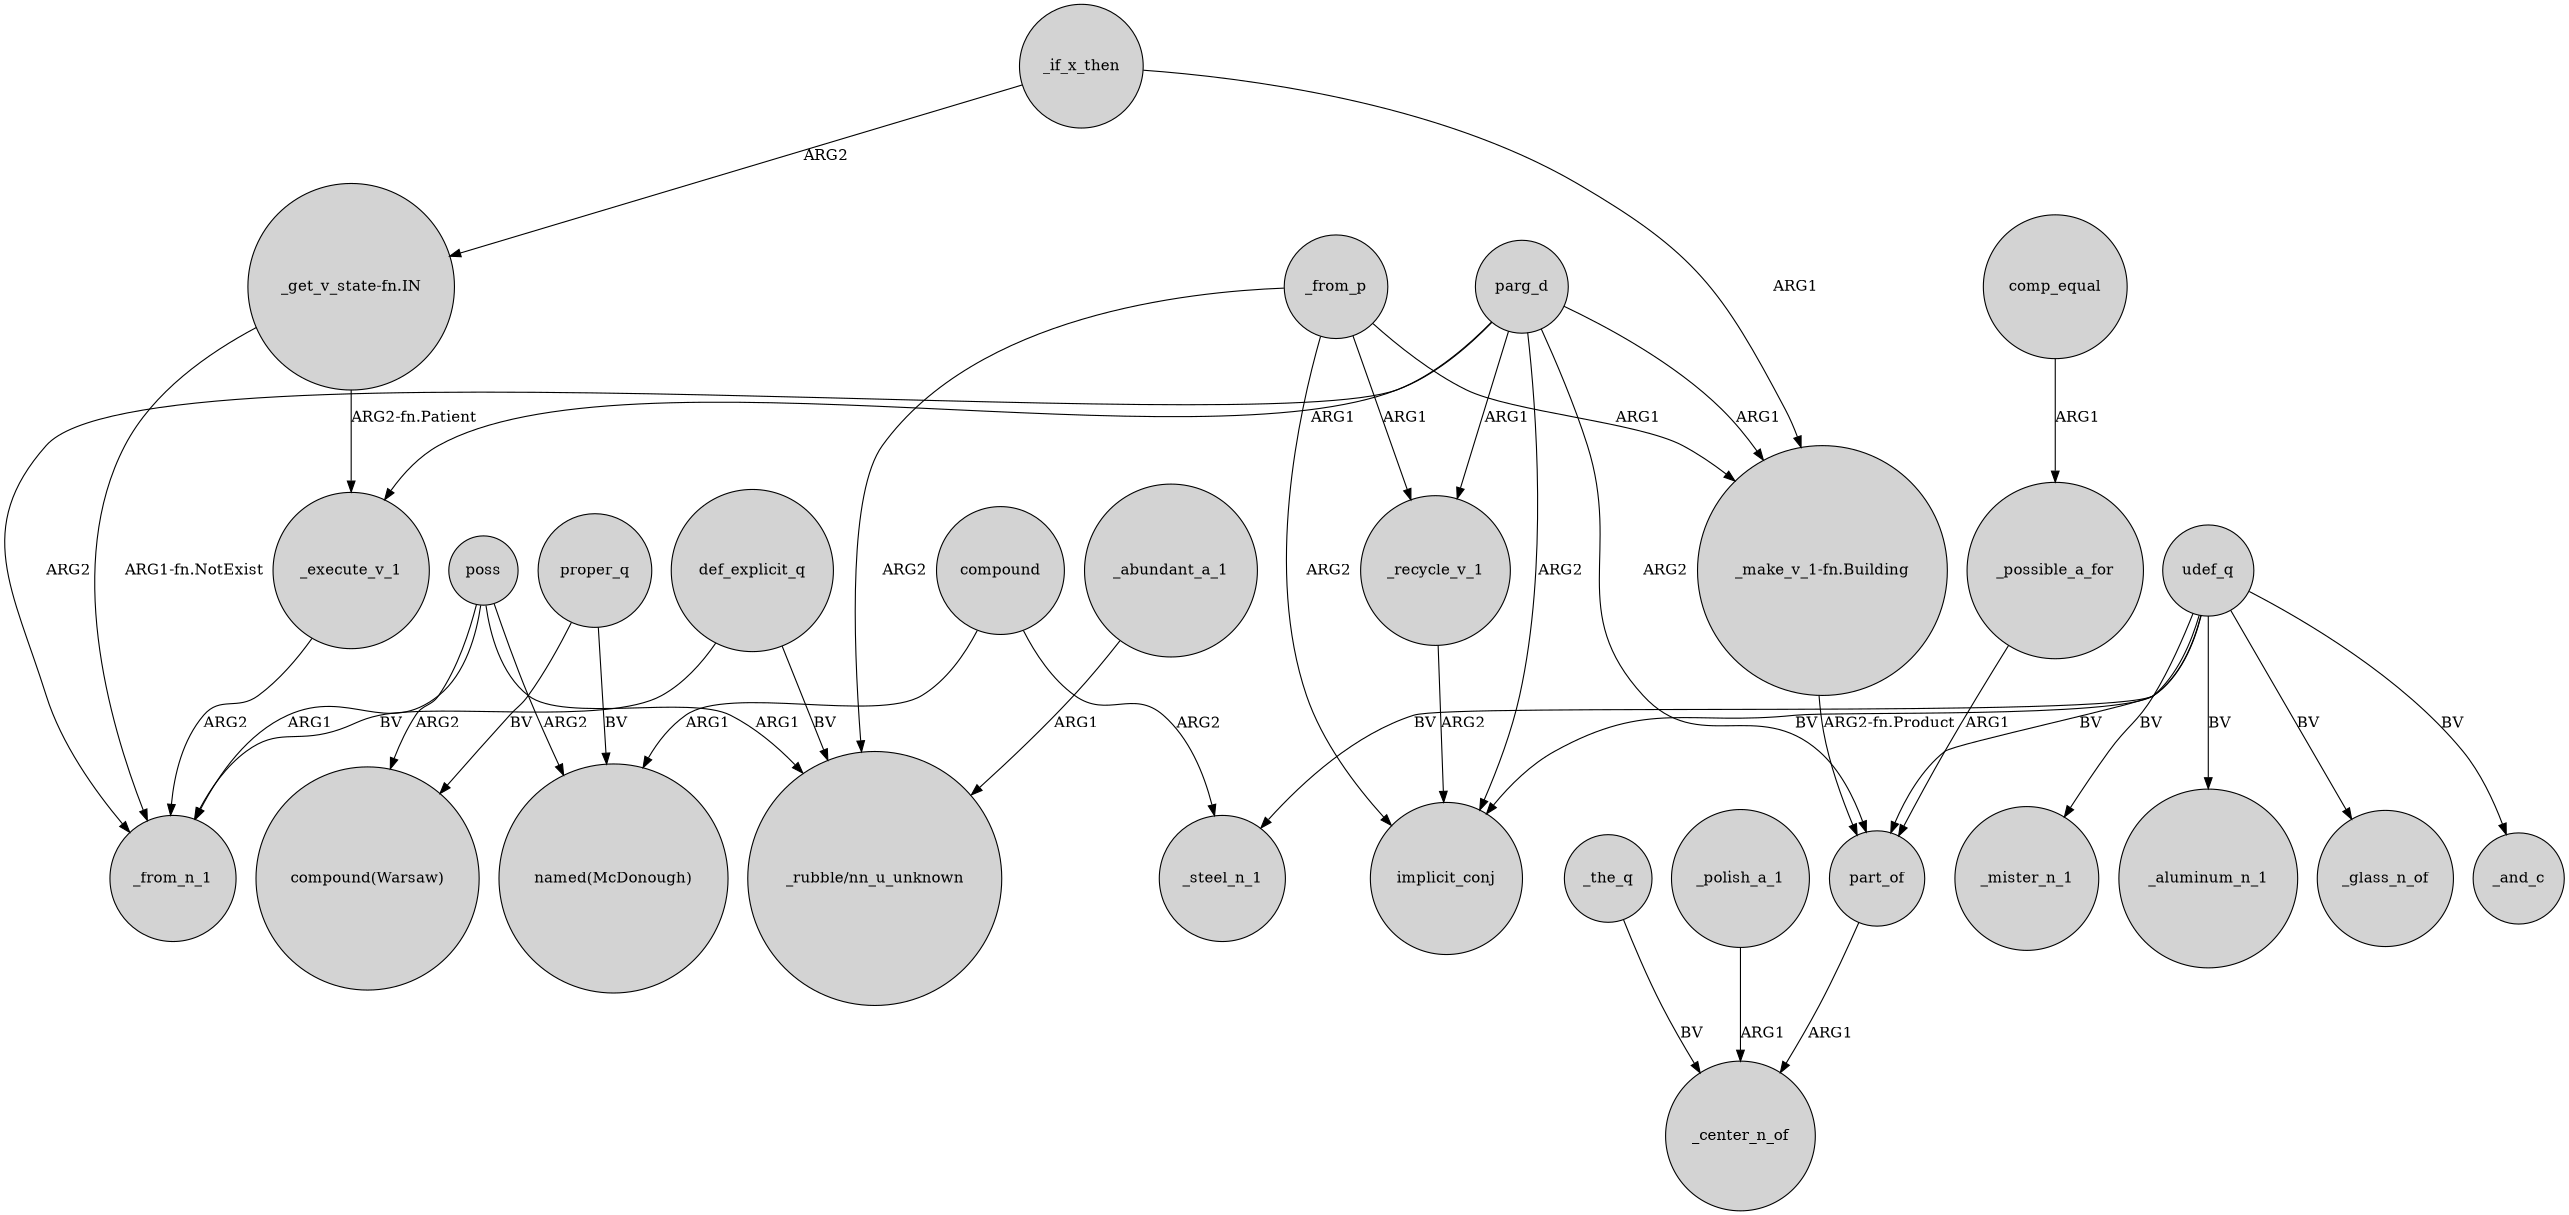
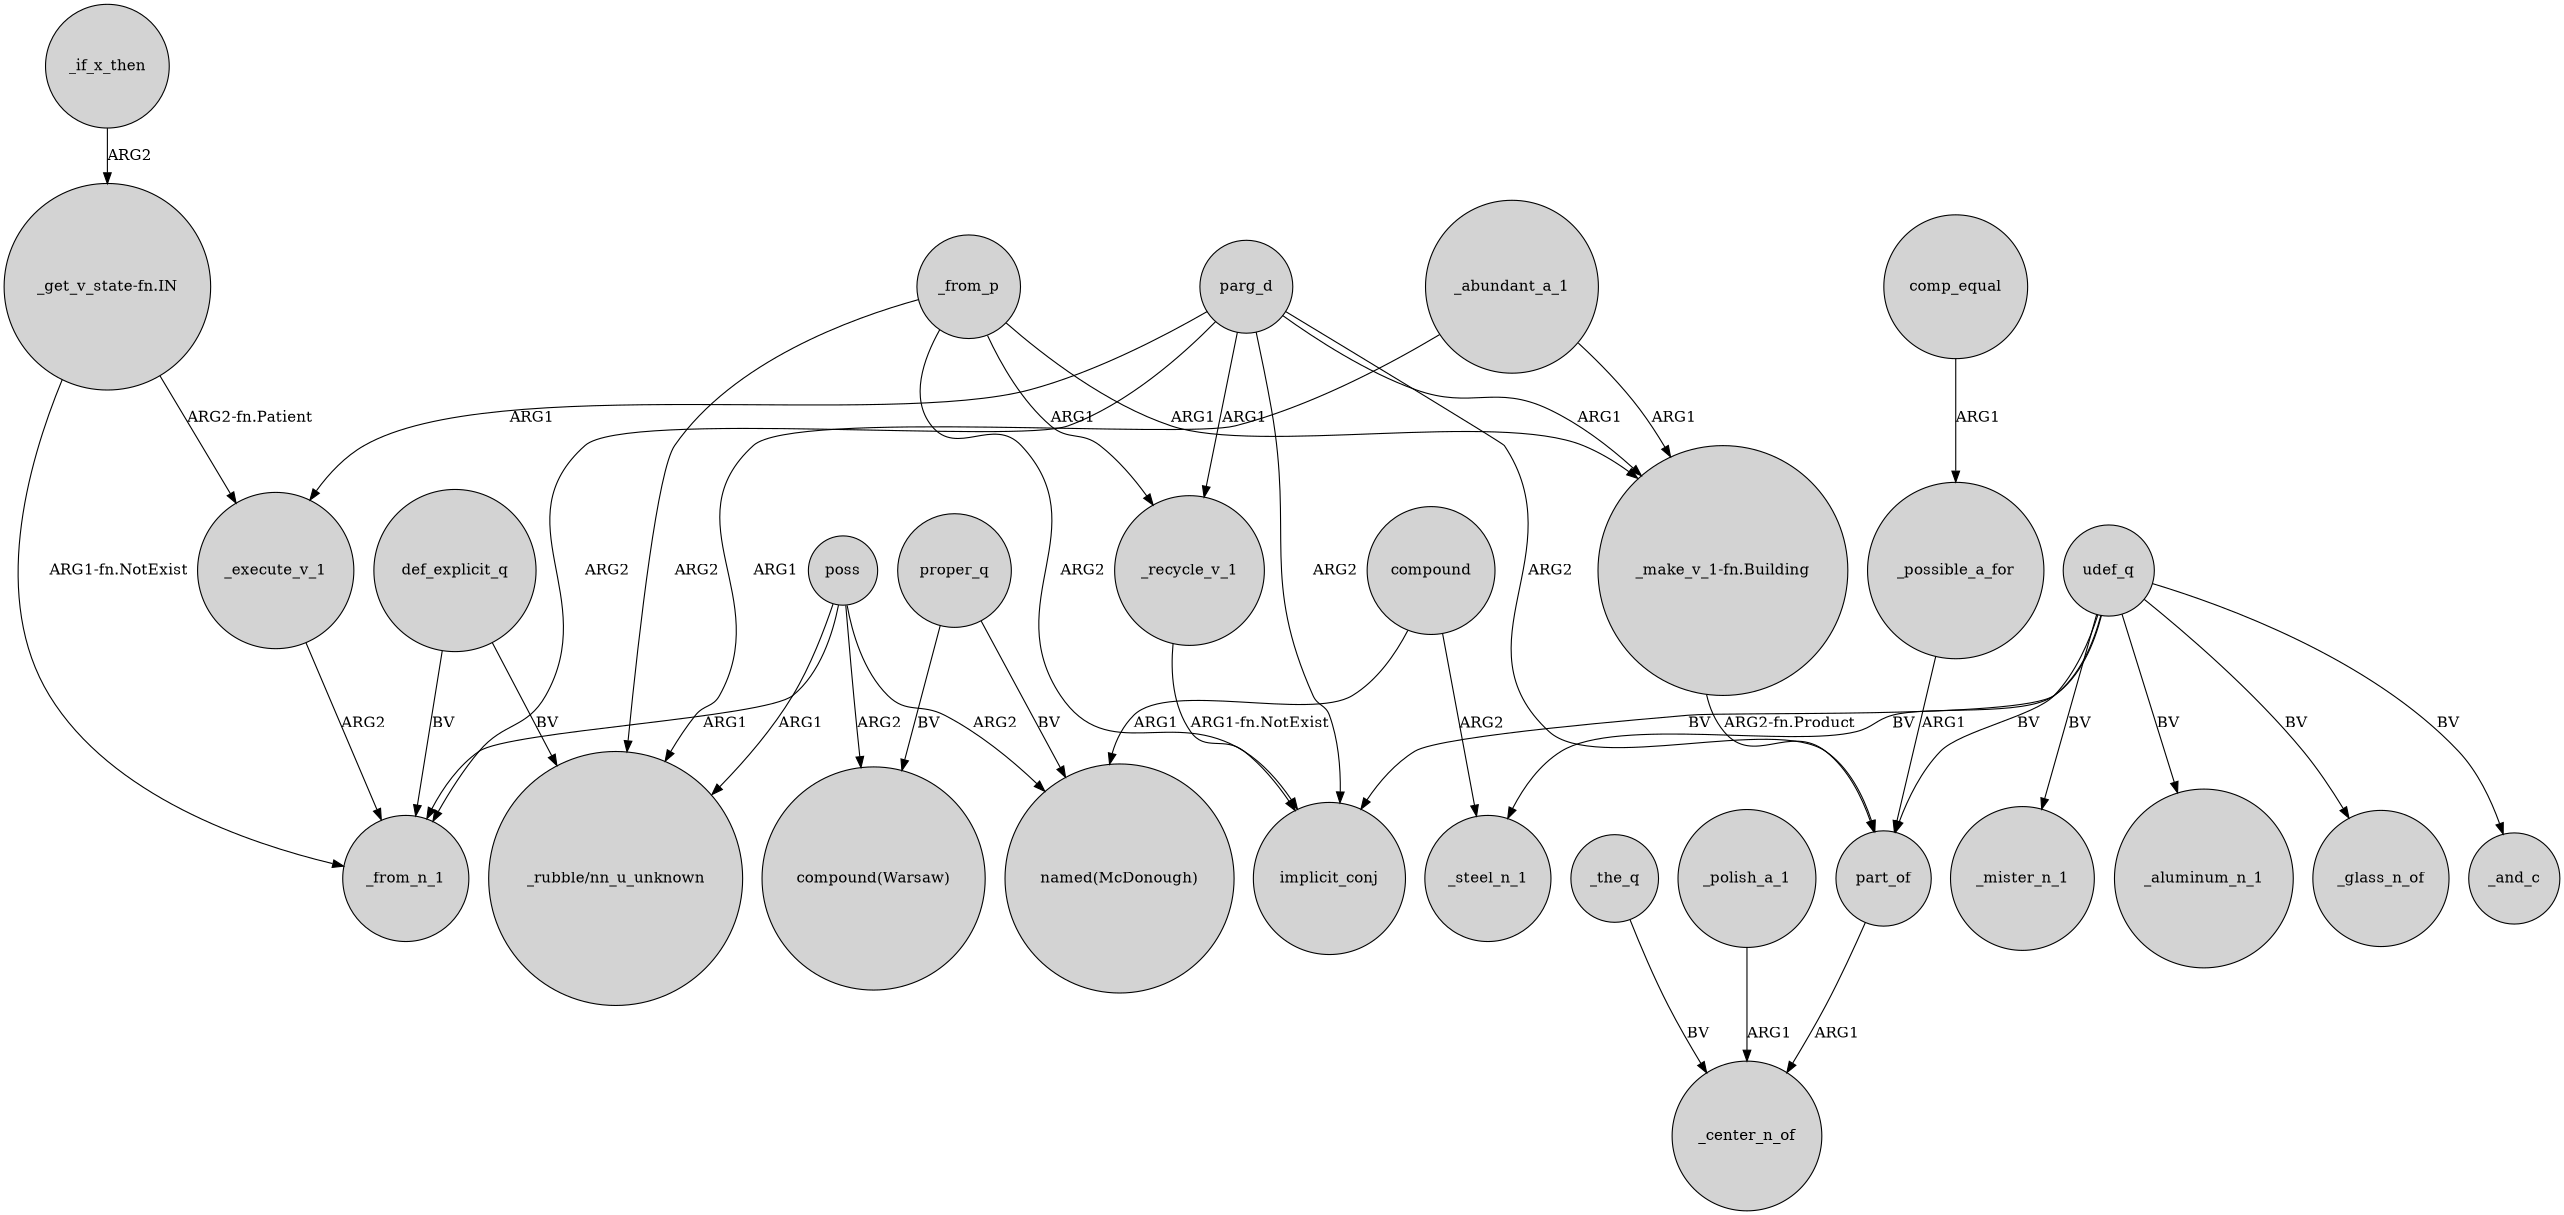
(1529, 159) -> (1626, 392)
(1463, 723) -> (1260, 723)
